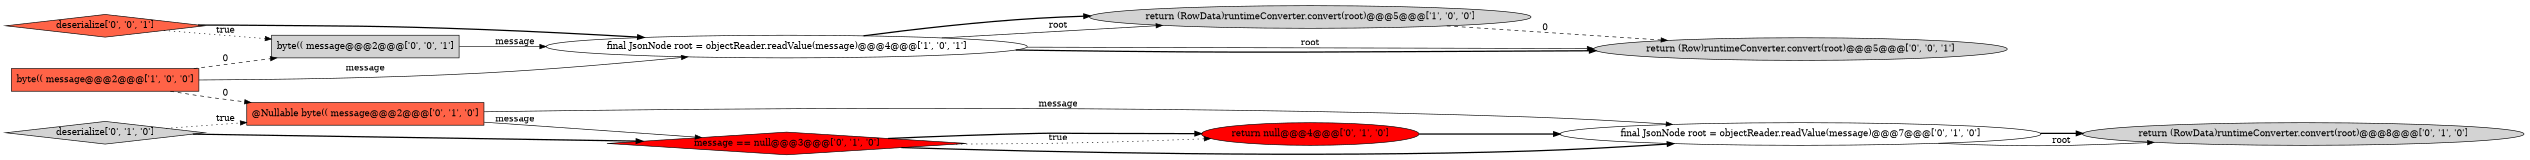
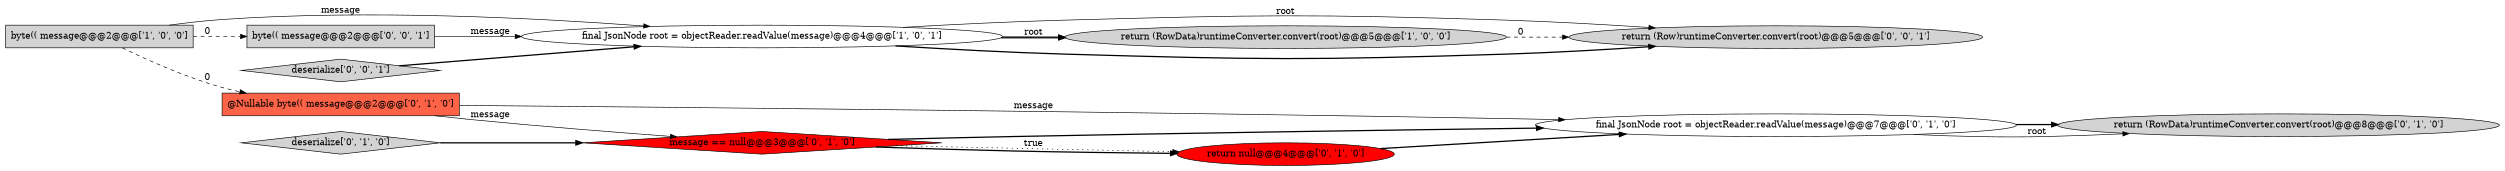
(105, 26) -> (341, 70)
(215, 35) -> none
(105, 80) -> (99, 36)
(203, 126) -> none
